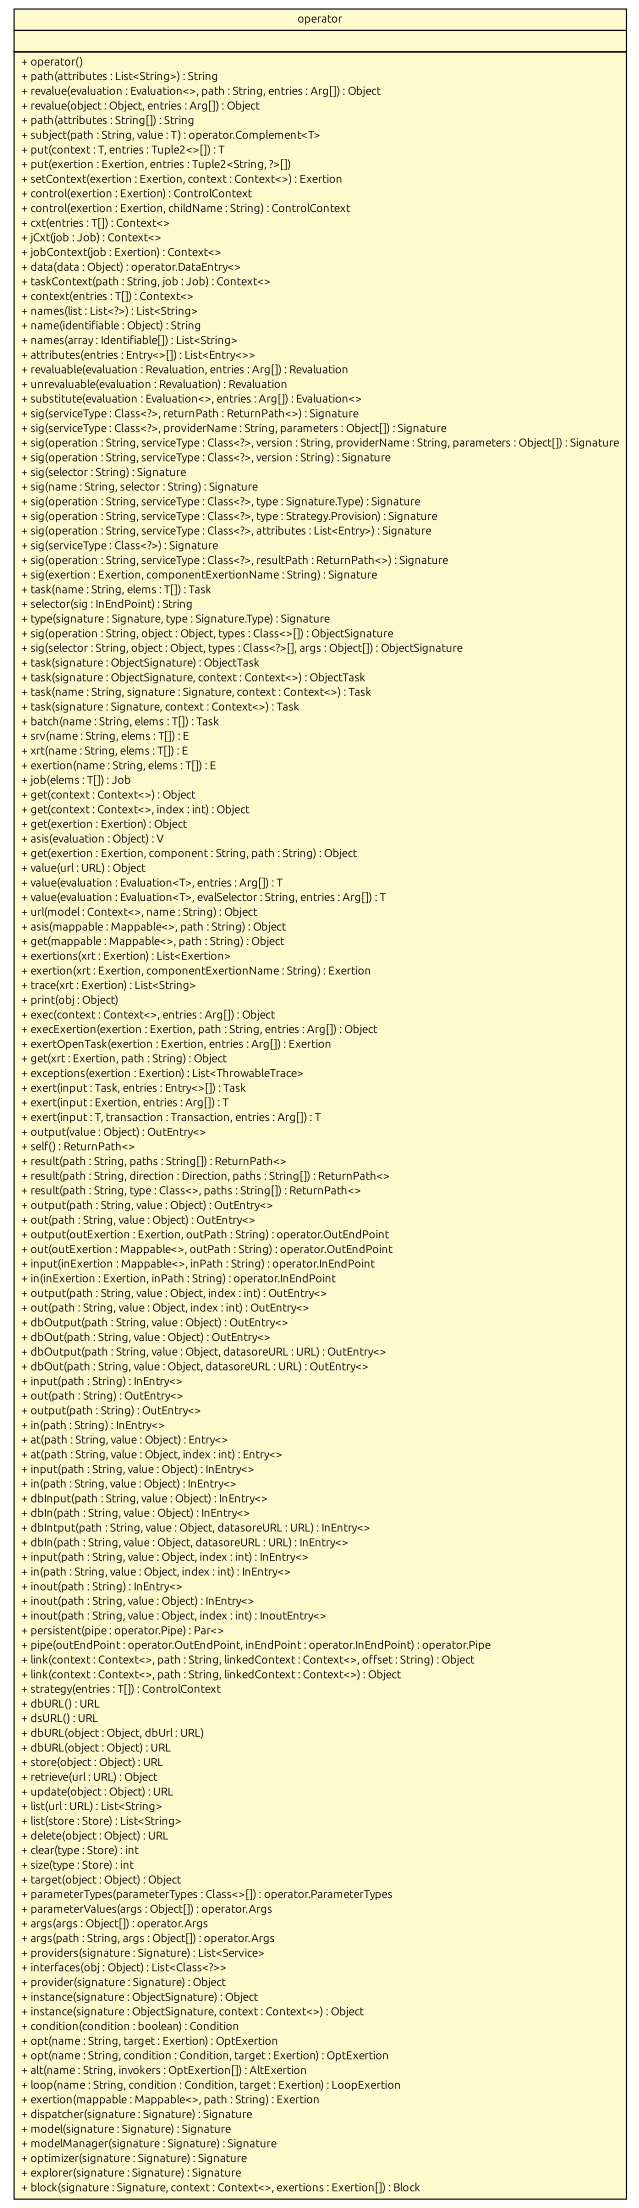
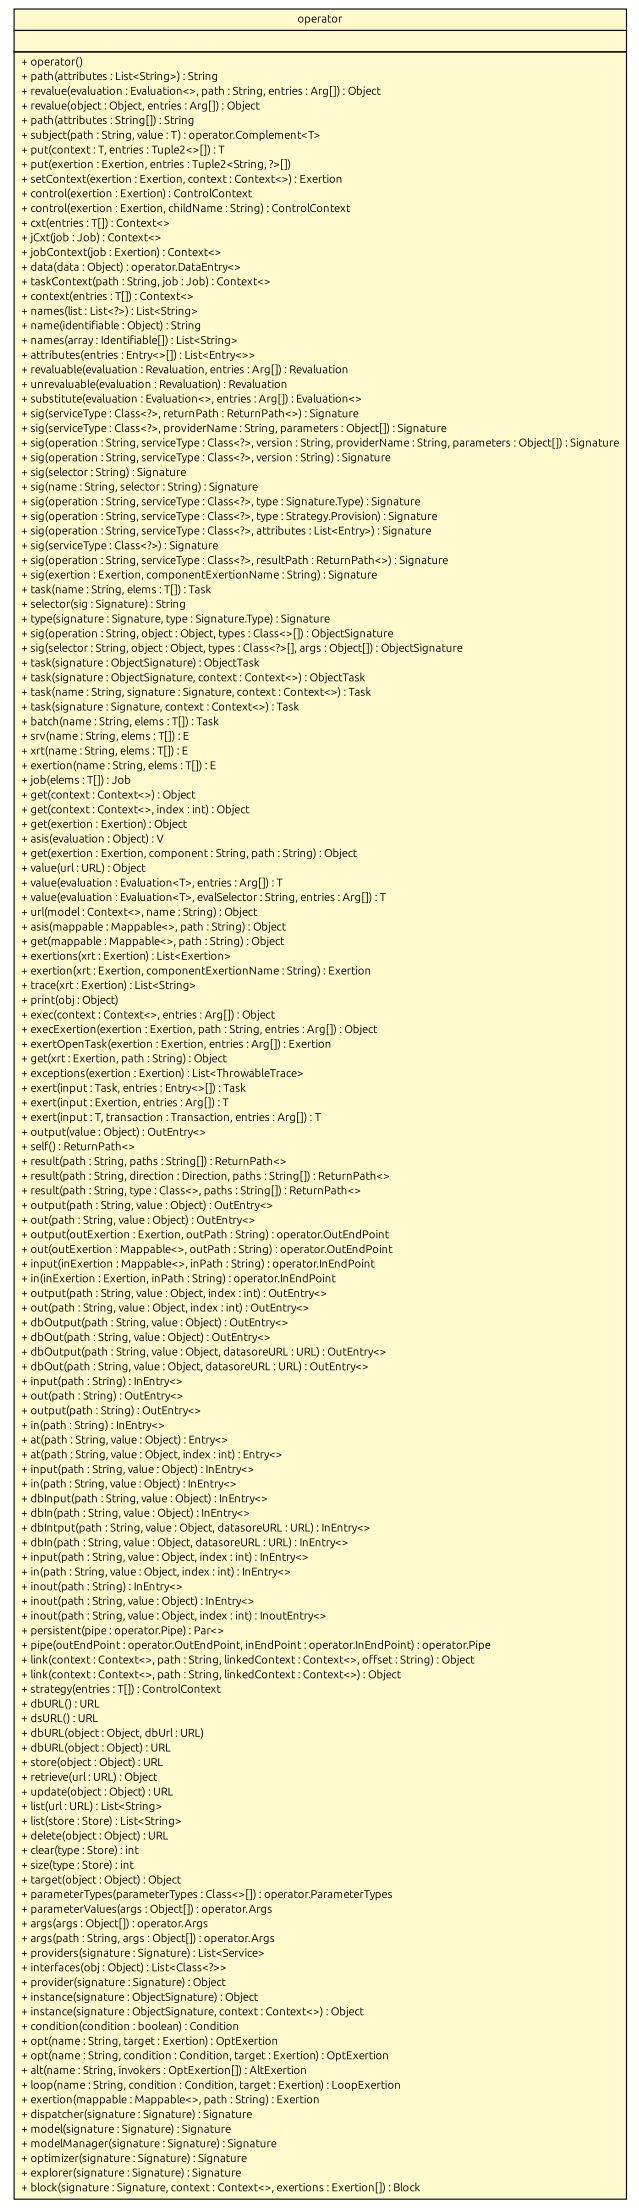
(107, 604) -> (104, 604)
